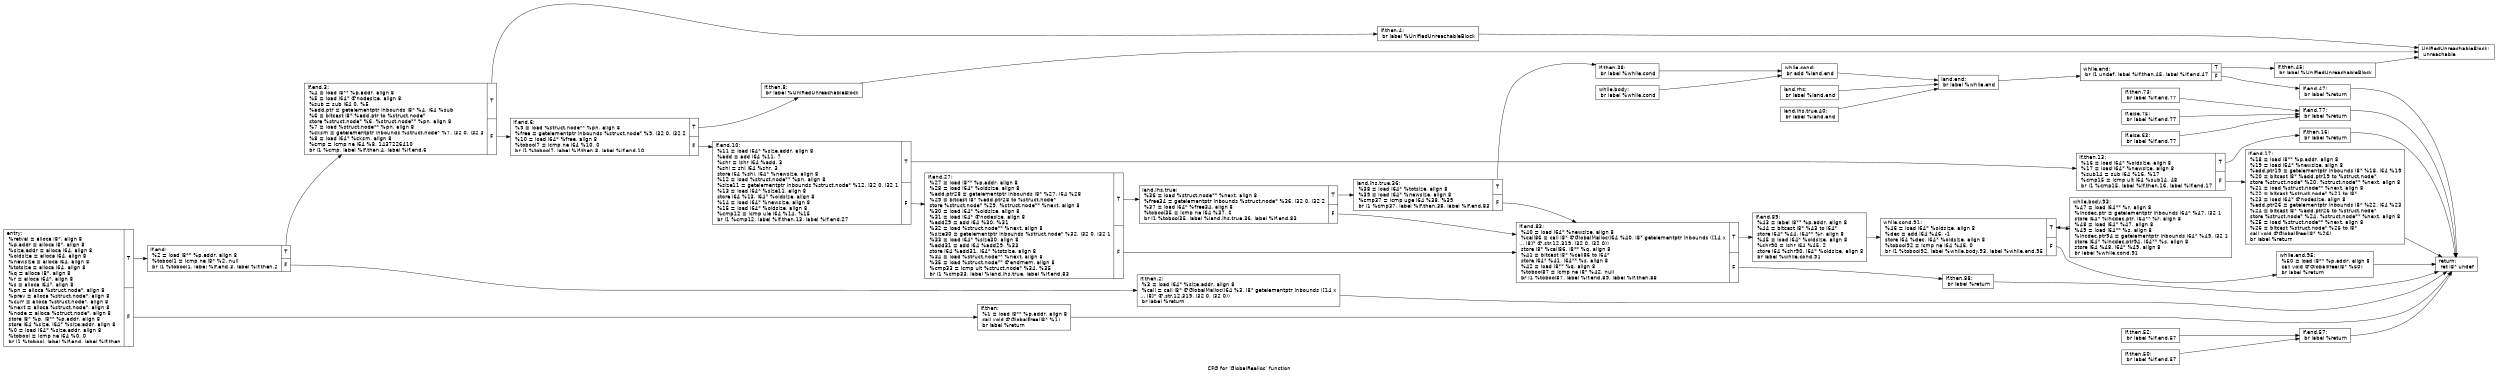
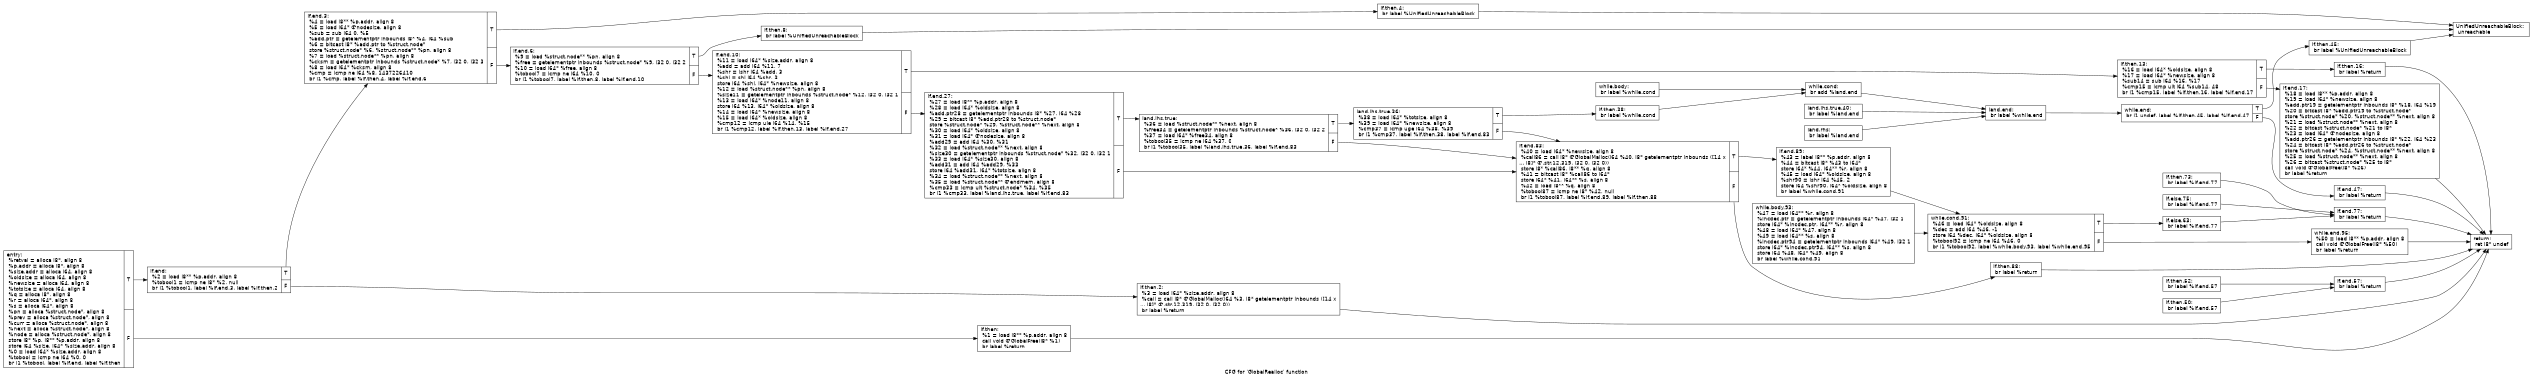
(761, 191) -> (762, 101)
(2061, 228) -> (2131, 223)
